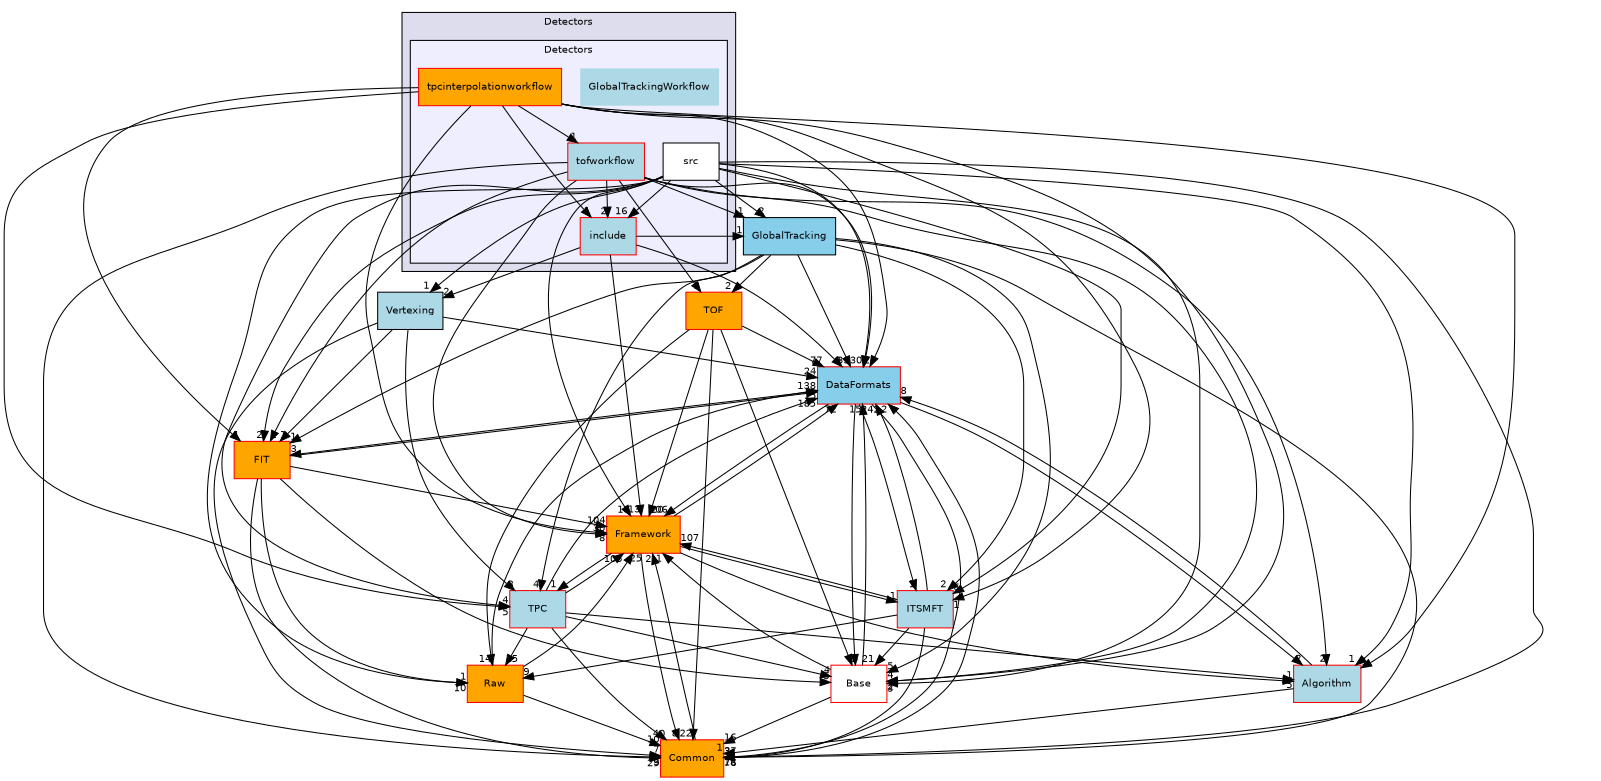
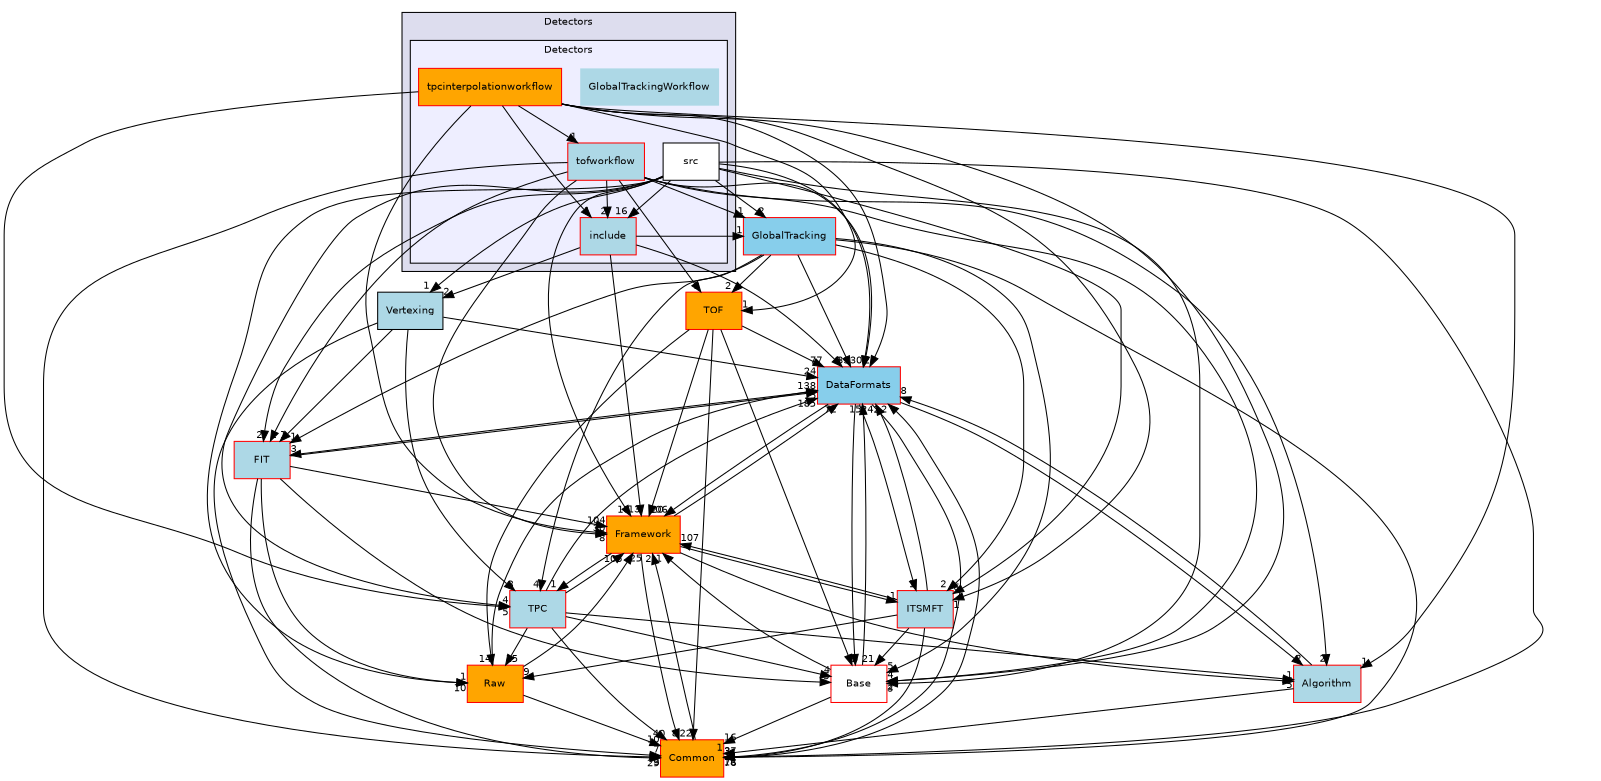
(101, 155) -> (802, 172)
(1256, 206) -> none
(790, 236) -> (790, 236)
(262, 460) -> (262, 460)
